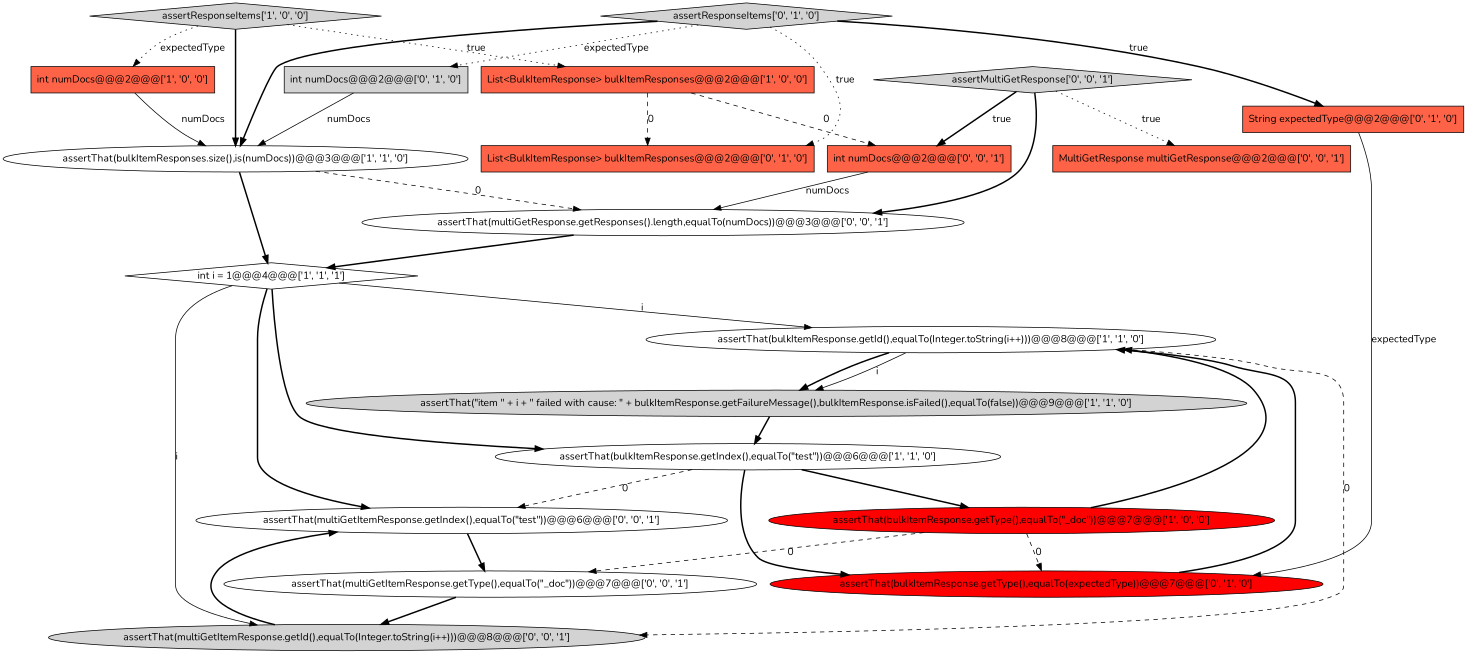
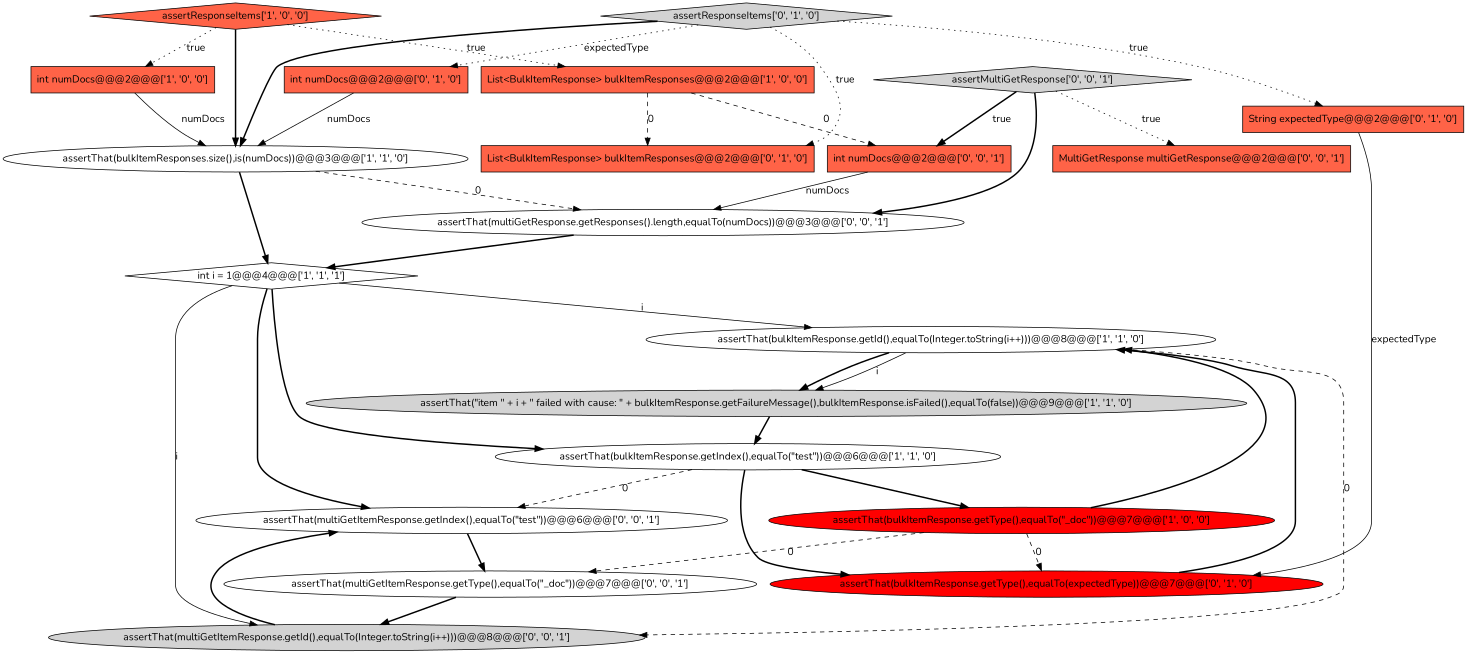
(236, 16) -> (236, 16)
(1080, 45) -> (1080, 45)
(193, 48) -> (196, 48)
(376, 80) -> (376, 80)
